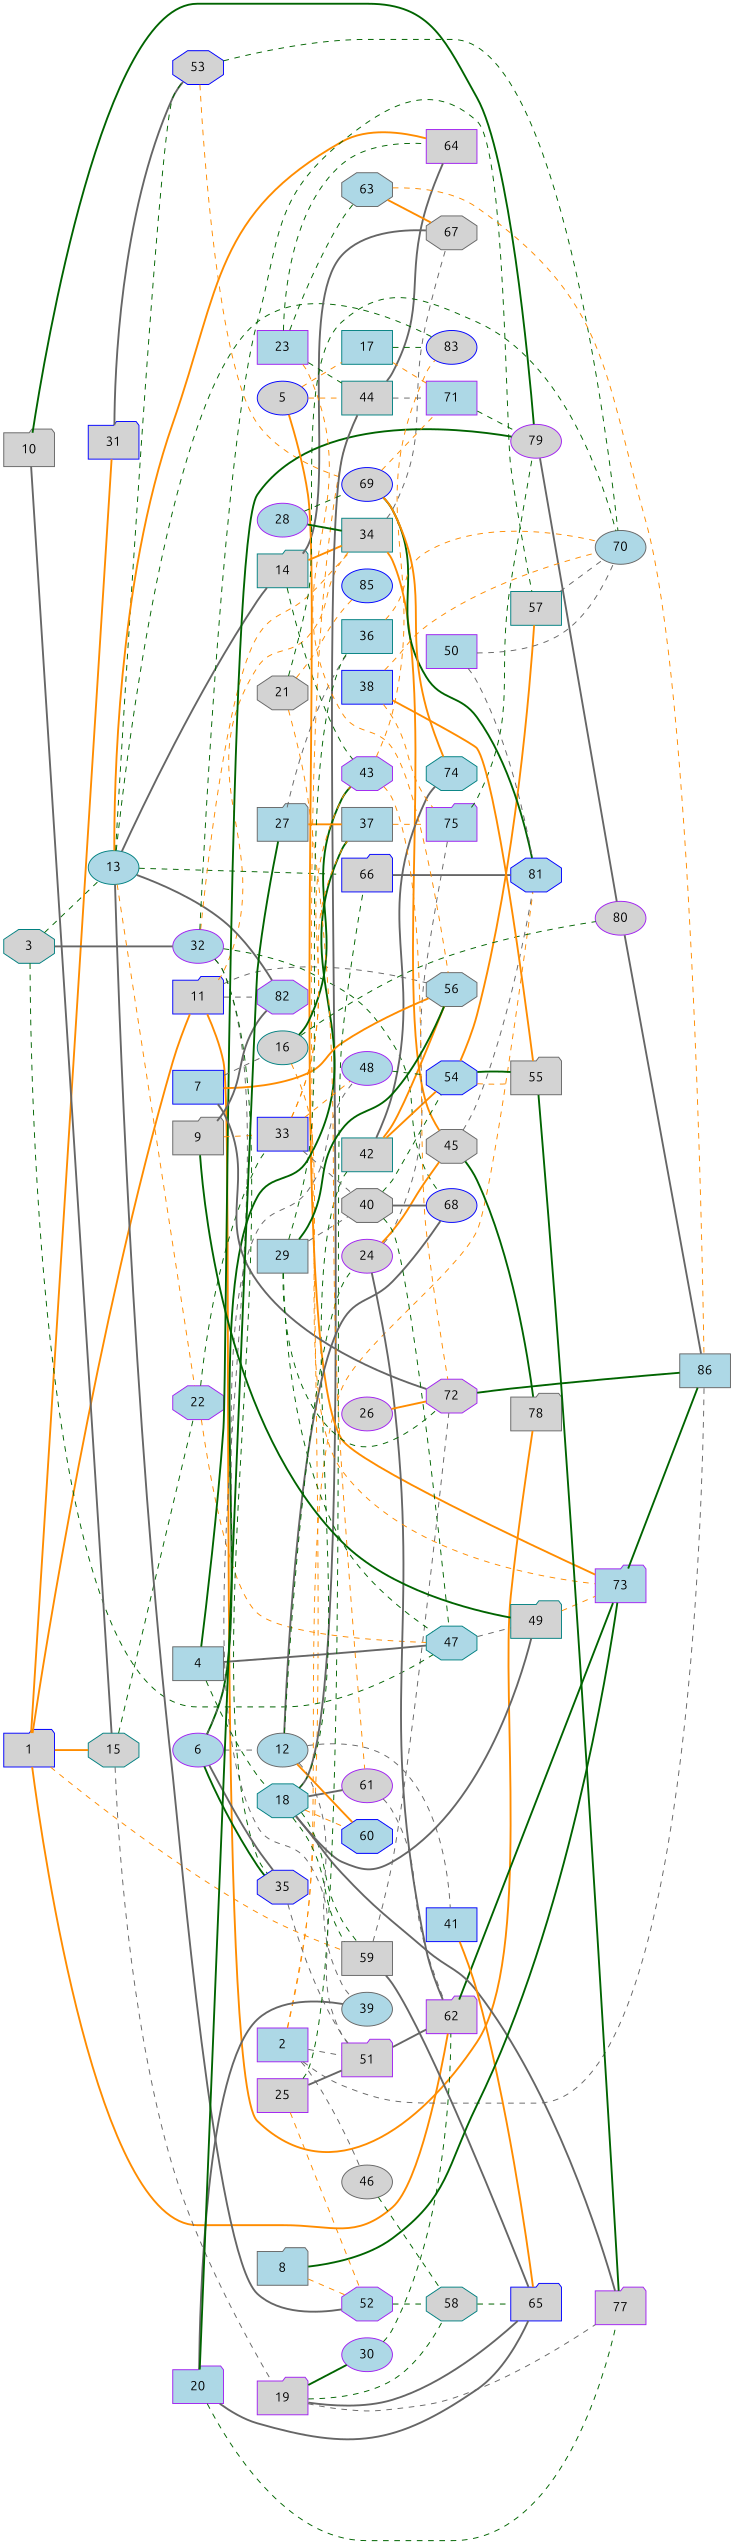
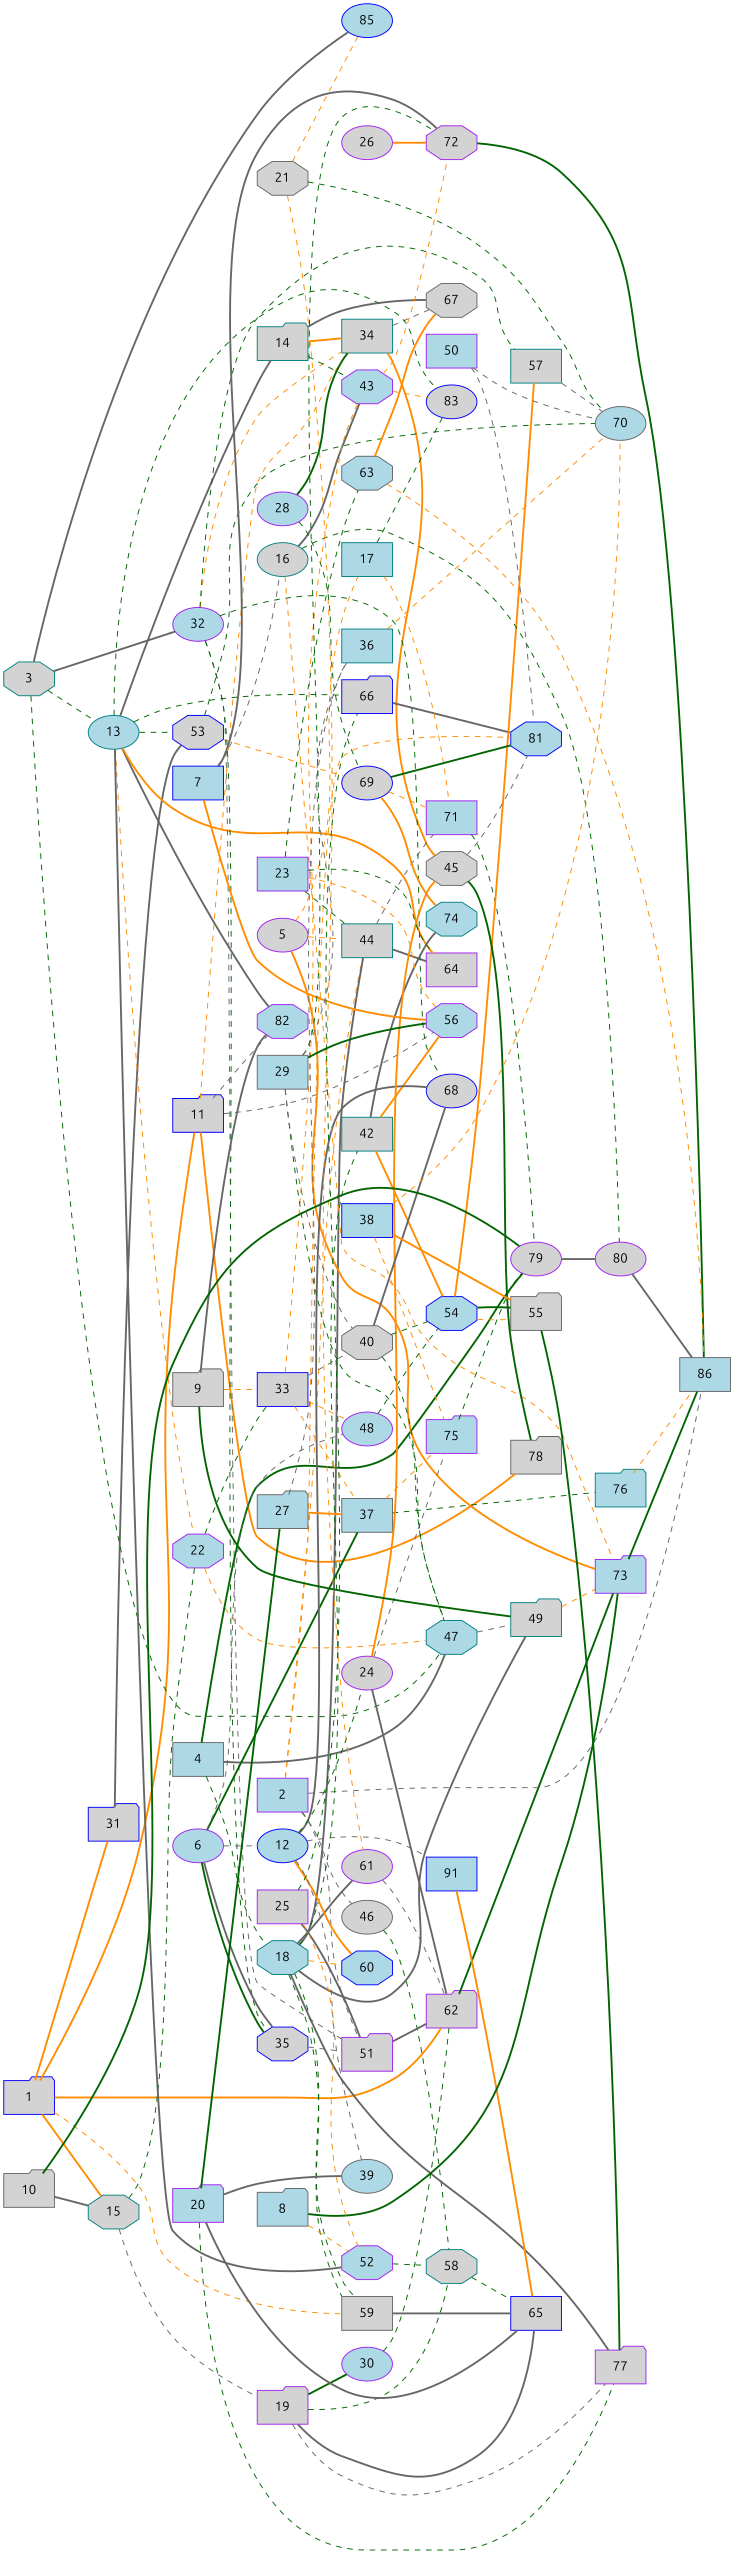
none -> (145, 321)
(283, 398) -> (283, 935)
(325, 911) -> (332, 477)
(314, 946) -> (325, 859)
(452, 990) -> (452, 1021)
none -> (621, 1490)
(418, 1679) -> none
(283, 1750) -> (283, 1846)
(452, 1925) -> (452, 1874)
(536, 2304) -> (536, 2313)
